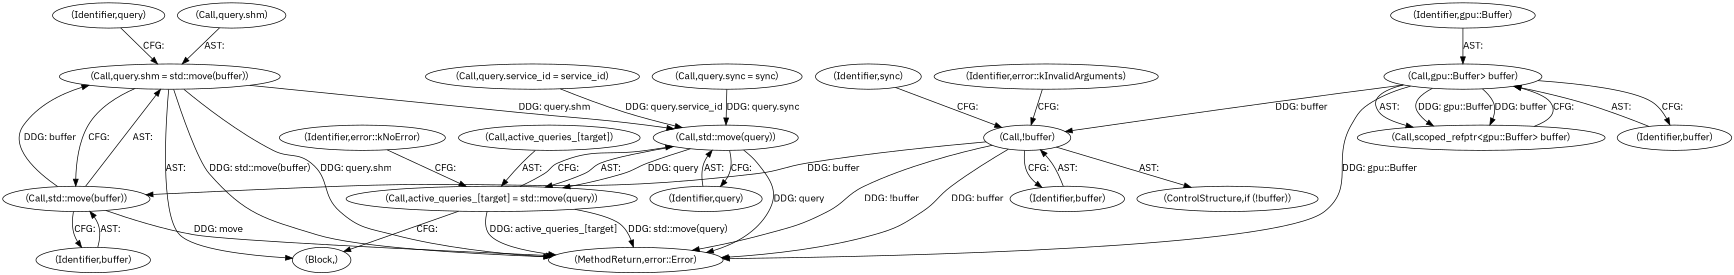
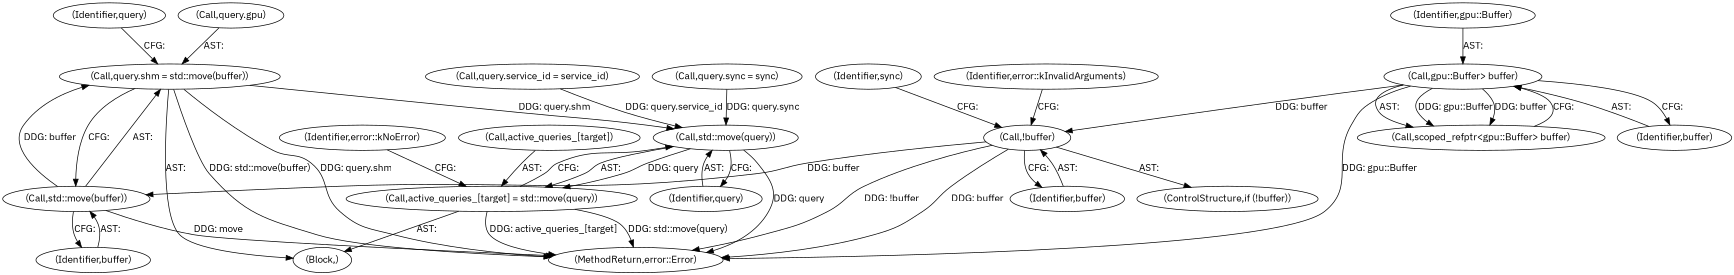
(232, 15) -> (231, 15)
(428, 229) -> (428, 229)
